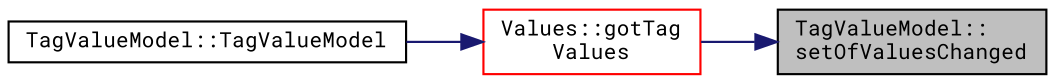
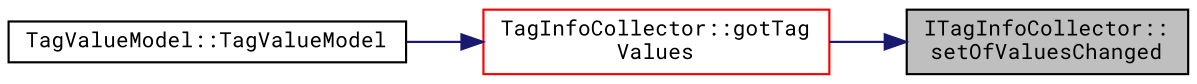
(592, 42) -> (656, 42)
(912, 42) -> (1047, 42)
